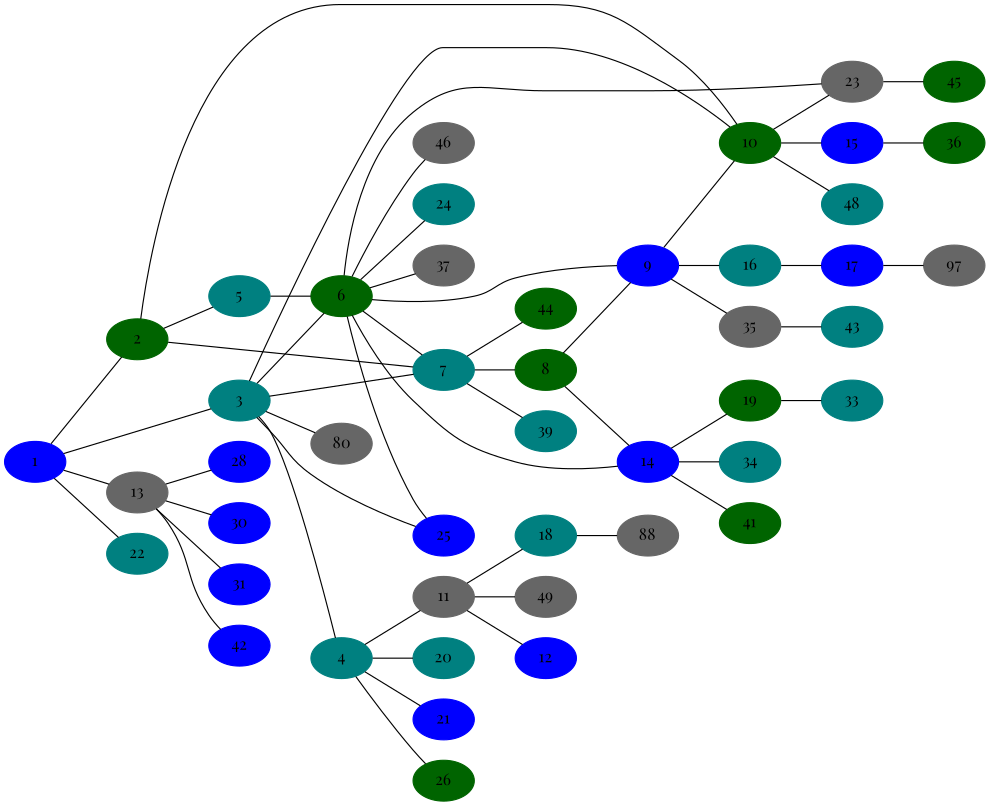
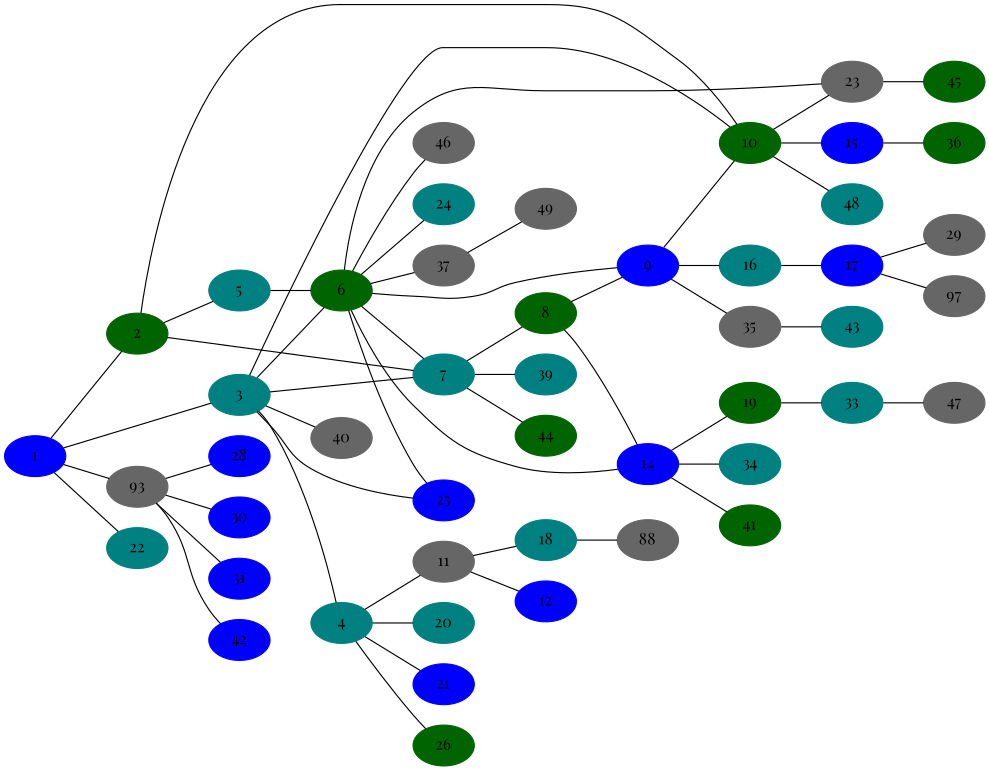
none -> (954, 235)
none -> (954, 403)
(342, 444) -> (342, 438)
(137, 492) -> (137, 487)
(495, 597) -> (495, 237)
